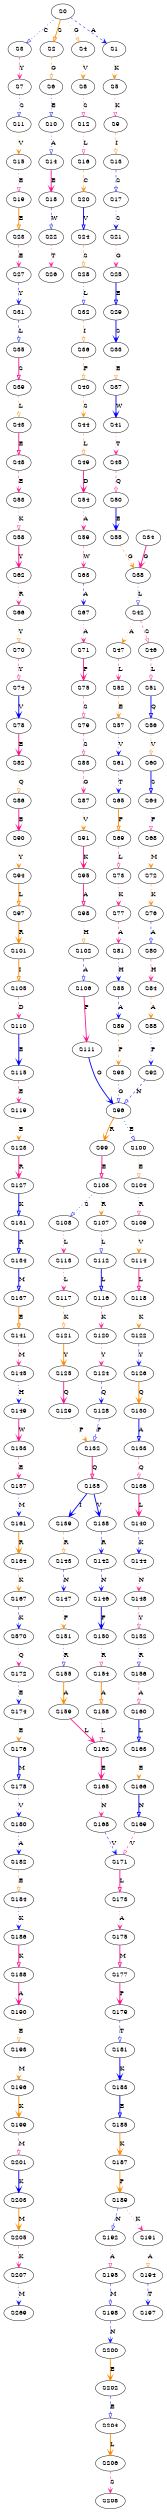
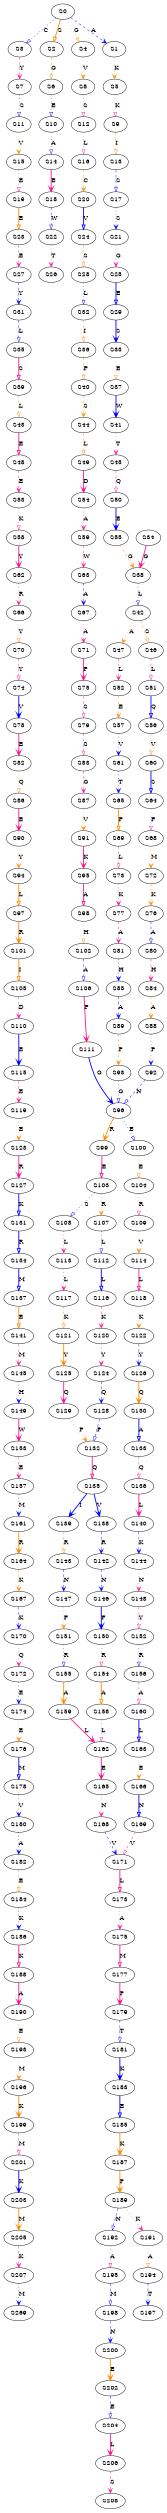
(144, 630) -> (144, 630)
(19, 1637) -> (19, 1637)
(110, 2442) -> (110, 2442)
